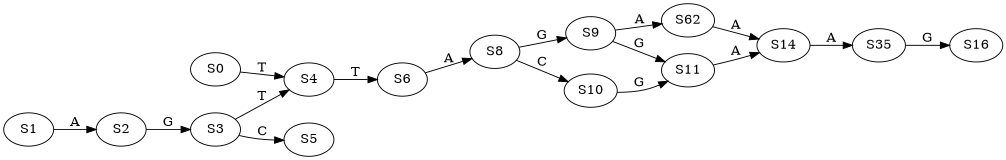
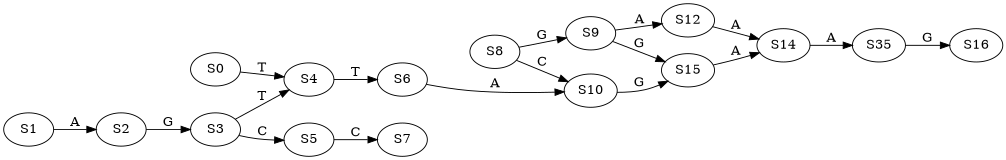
(688, 20) -> (688, 20)
(444, 67) -> (490, 92)
(688, 70) -> (688, 70)
none -> (402, 140)
